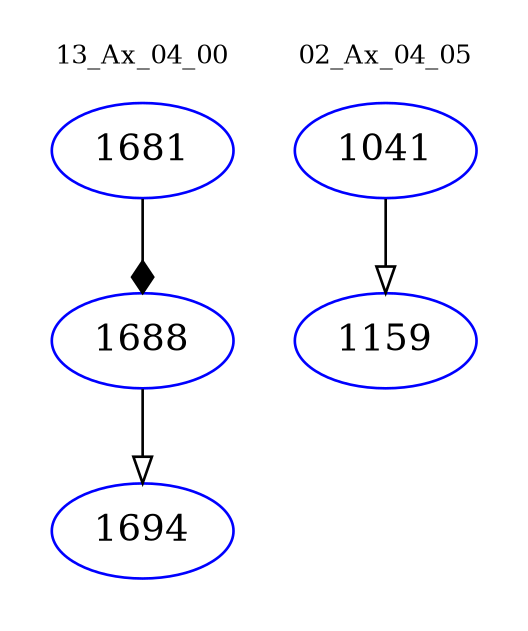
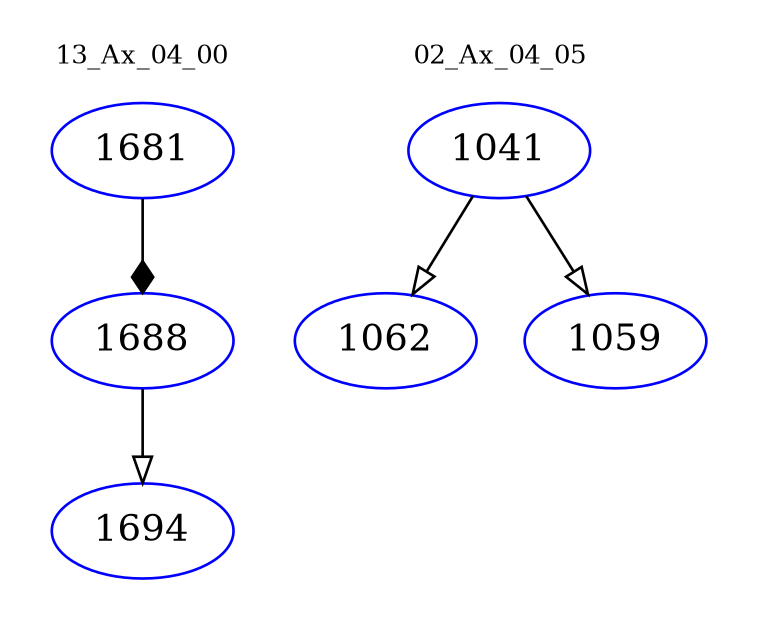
none -> (386, 341)
(386, 341) -> (616, 341)
